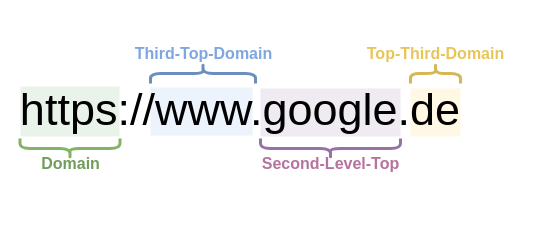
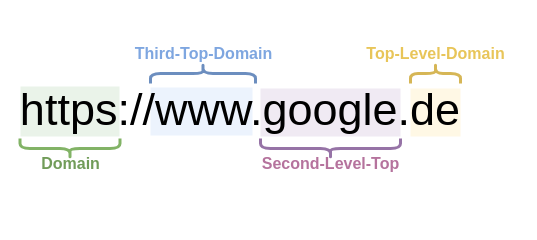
(436, 54) -> (436, 54)
